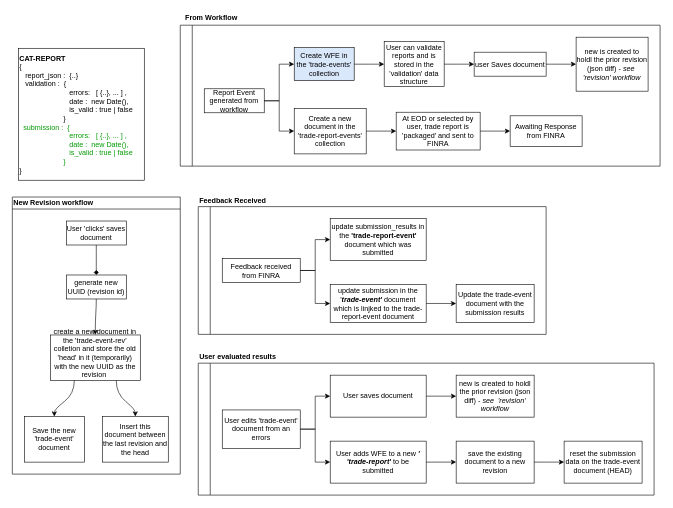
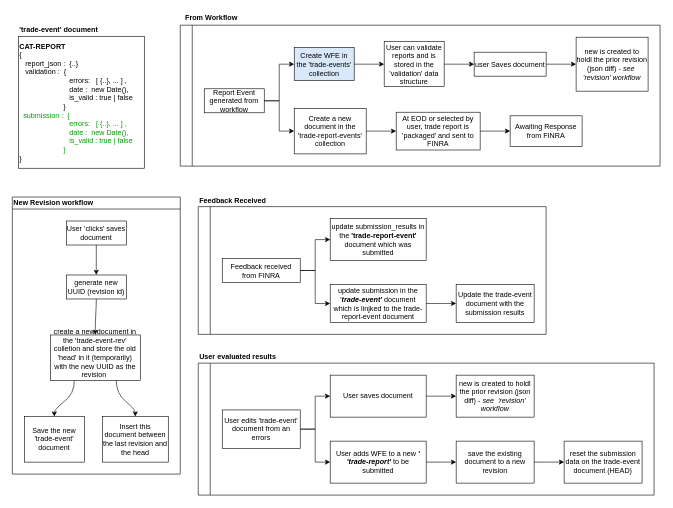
none -> (87, 30)
(81, 114) -> (81, 102)
(96, 269) -> (96, 270)
